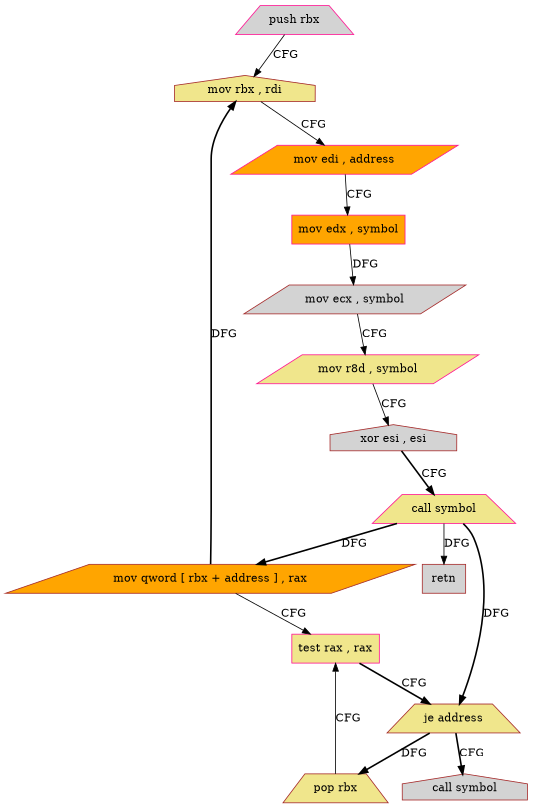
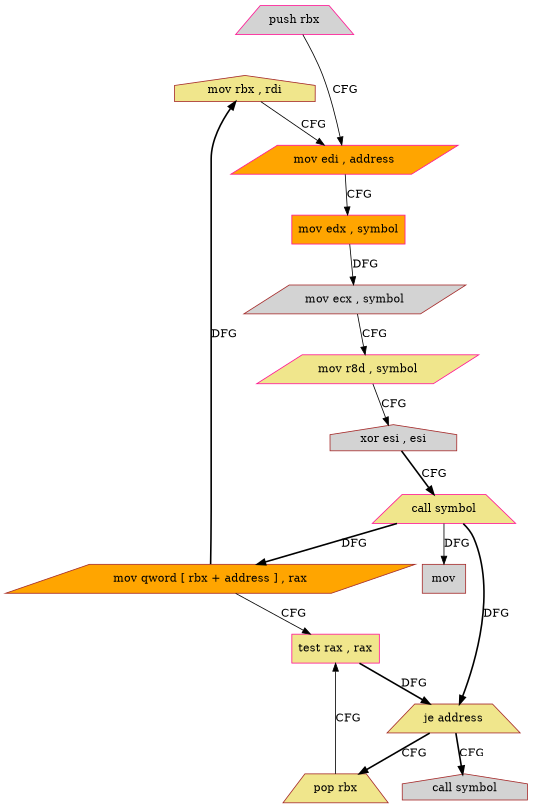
(272, 52) -> (326, 84)
(444, 579) -> (444, 579)
(414, 684) -> (414, 684)
(414, 753) -> (414, 753)
